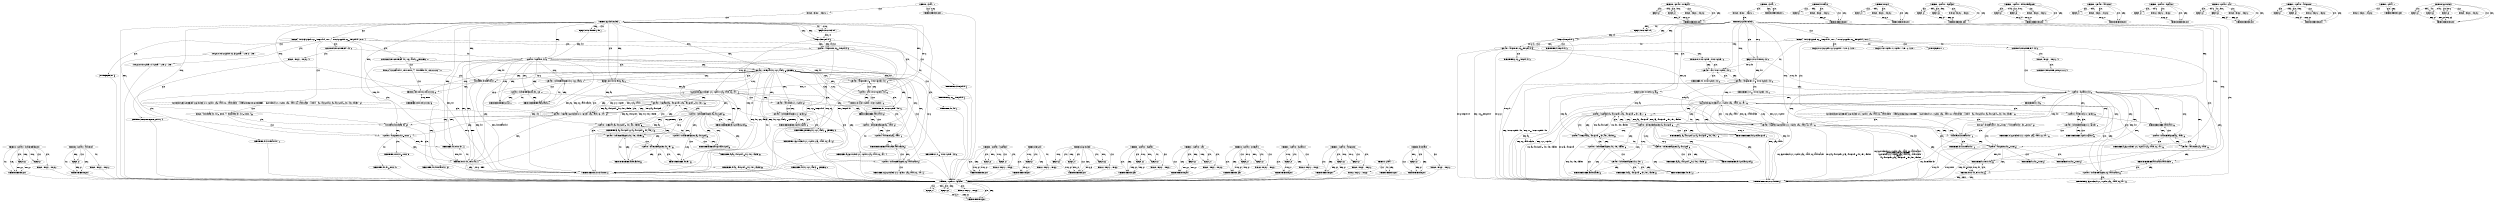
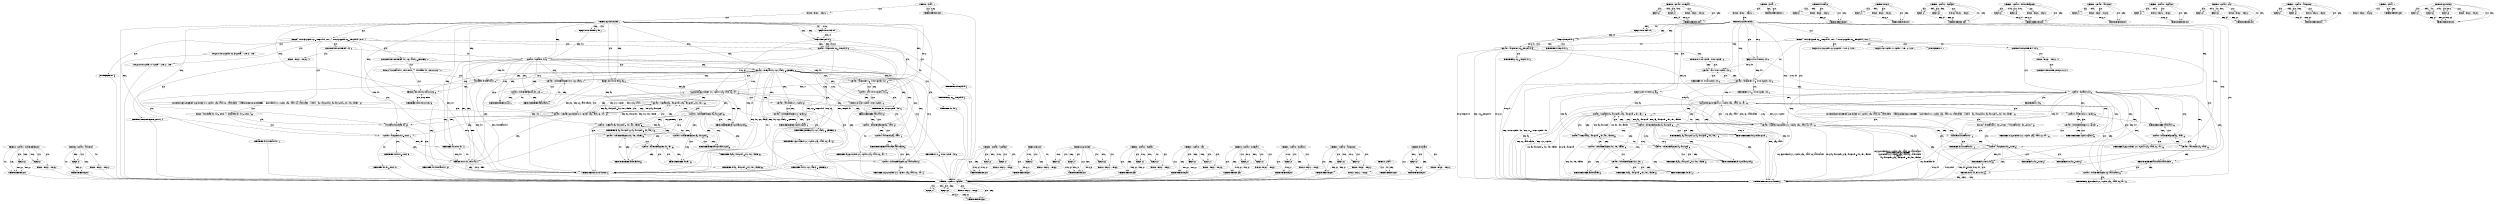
none -> (417, 97)
